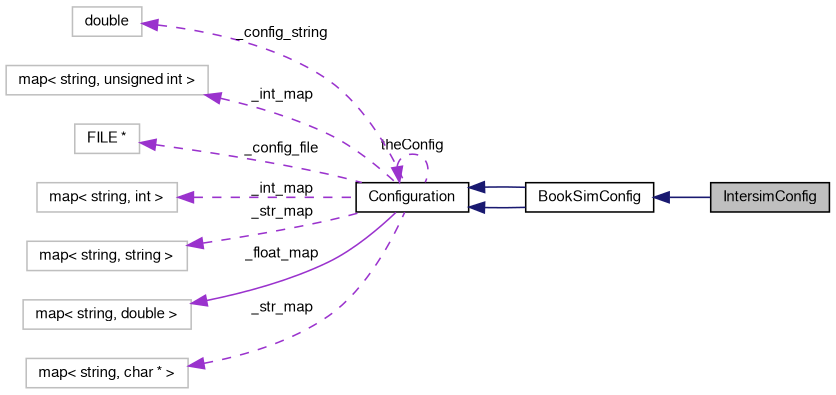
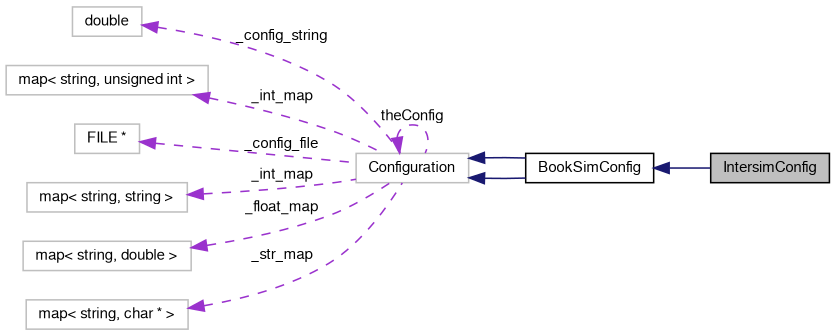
(107, 197) -> none
(412, 197) -> (412, 168)
(282, 212) -> (282, 175)
(308, 271) -> (302, 224)
